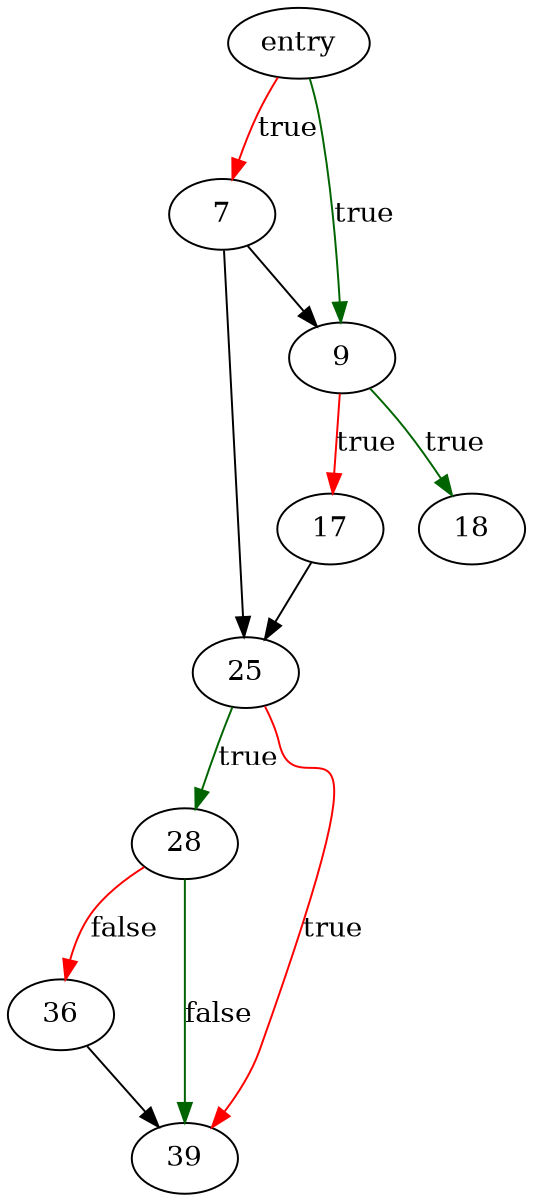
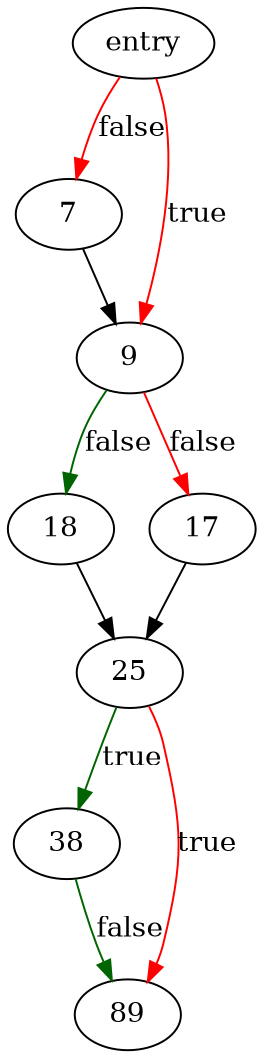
(288, 129) -> (132, 129)
(330, 189) -> (167, 191)
(234, 434) -> (91, 592)
(367, 443) -> (203, 443)
(455, 443) -> (118, 443)
(185, 844) -> (67, 844)
(61, 1015) -> none
(185, 1158) -> (128, 1015)
